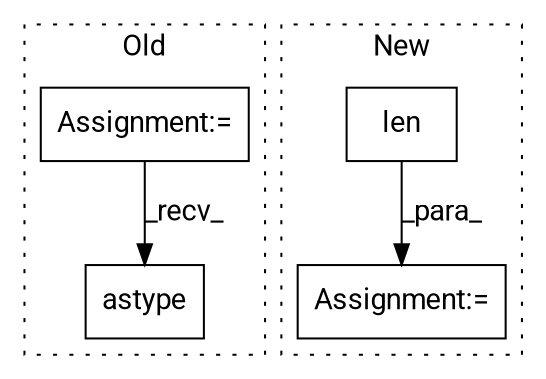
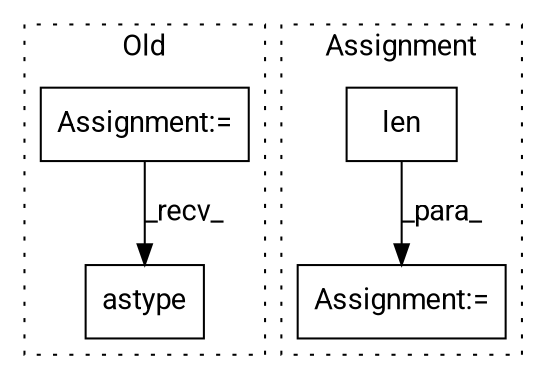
(402, 48) -> (402, 48)
